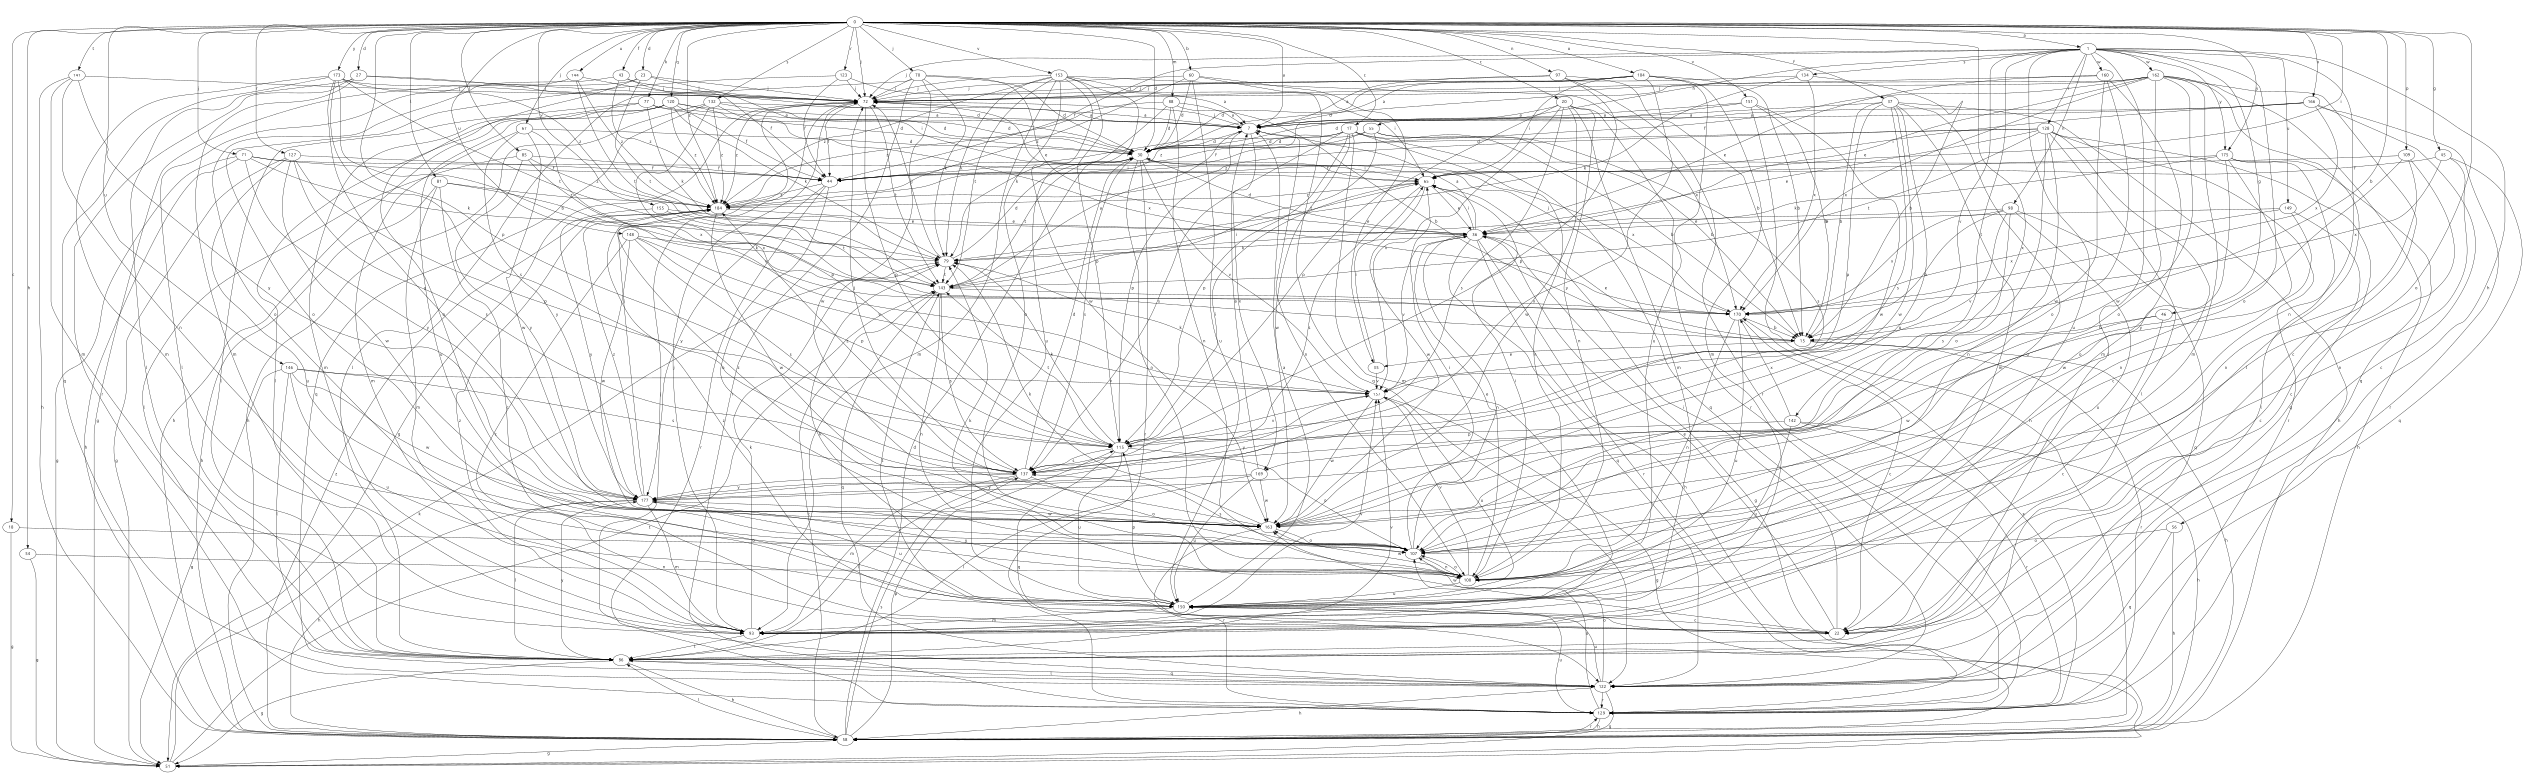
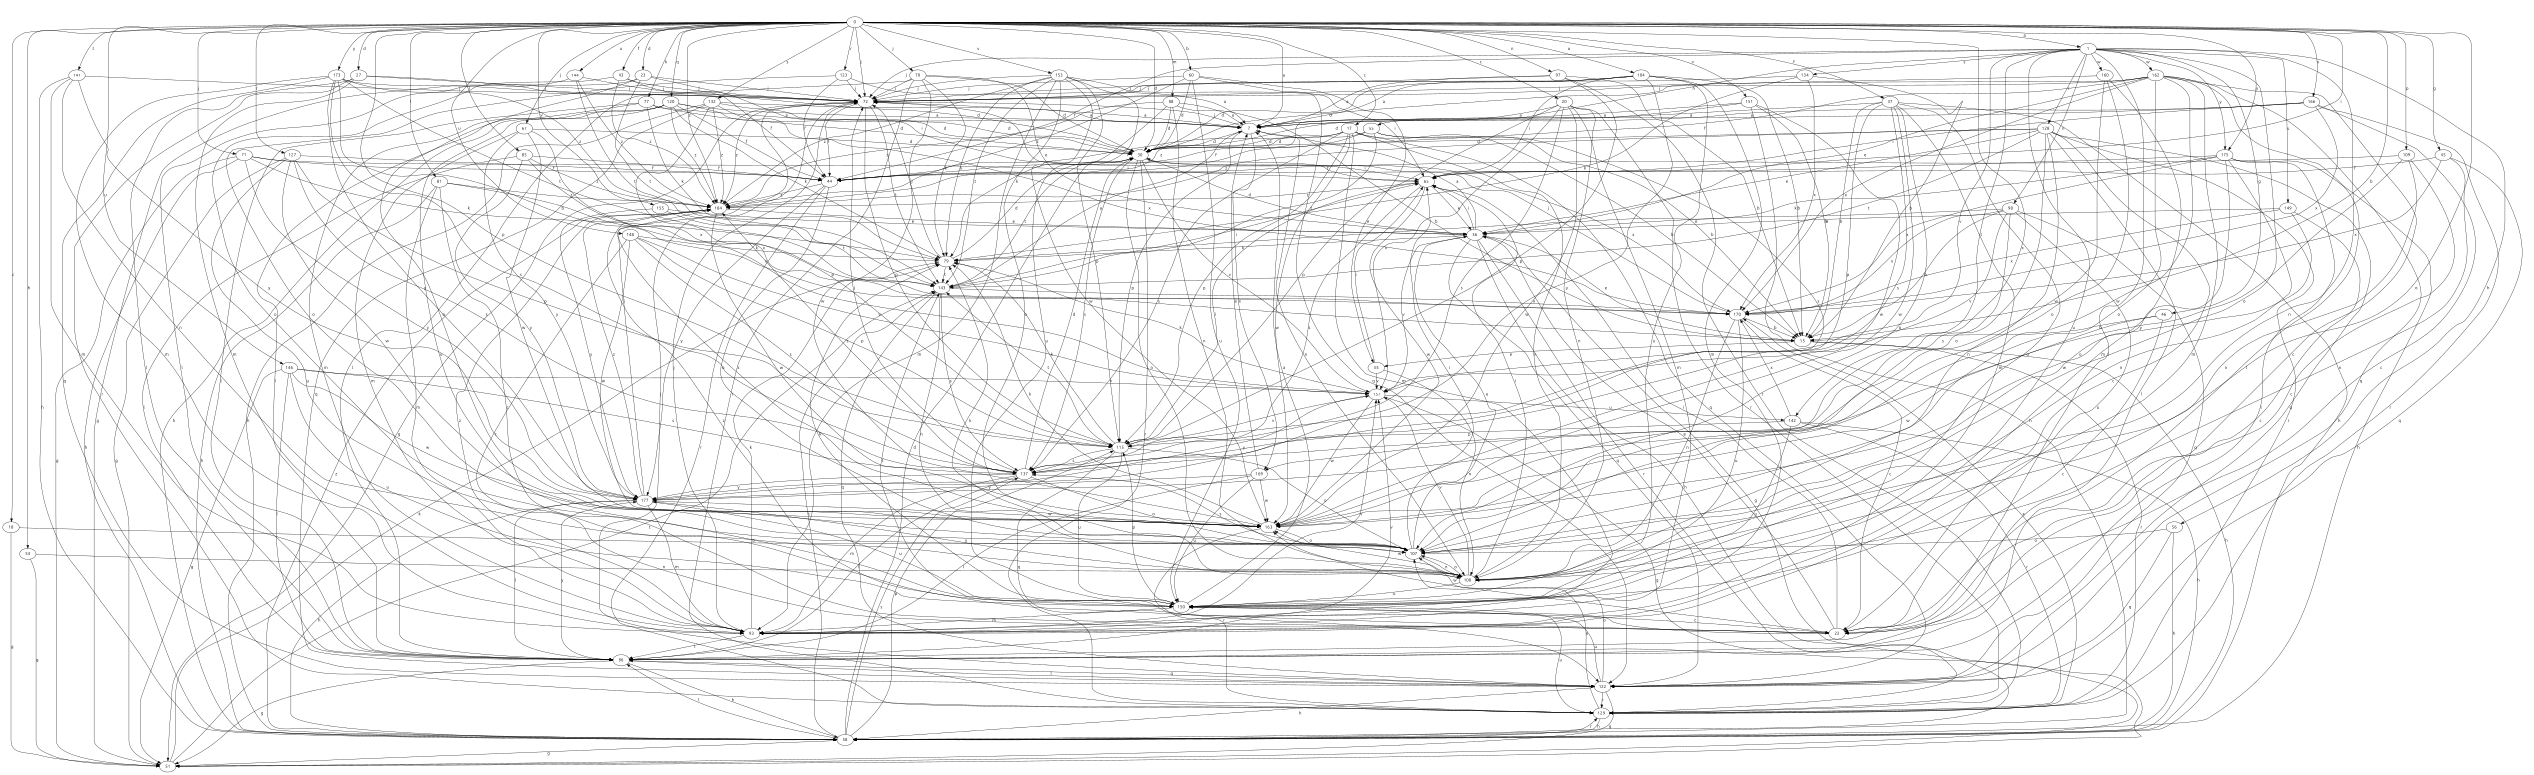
(1440, 91) -> (1983, 207)
(1799, 119) -> none
(1489, 384) -> (1475, 449)
(1478, 586) -> (1583, 408)
